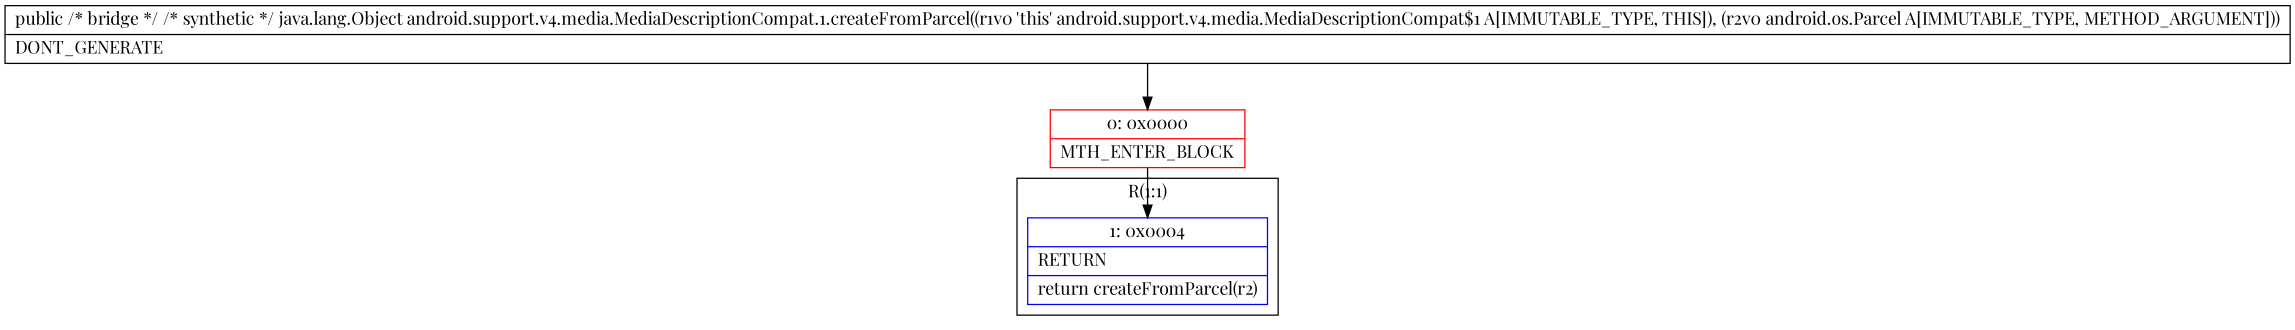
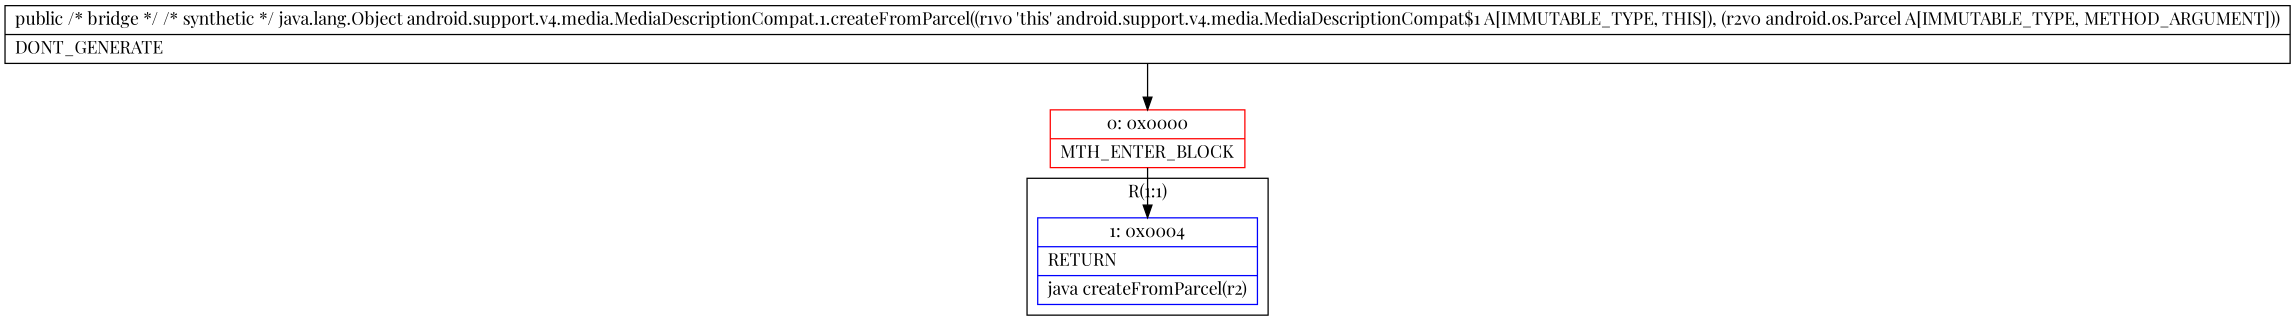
(1148, 289) -> (1148, 289)
